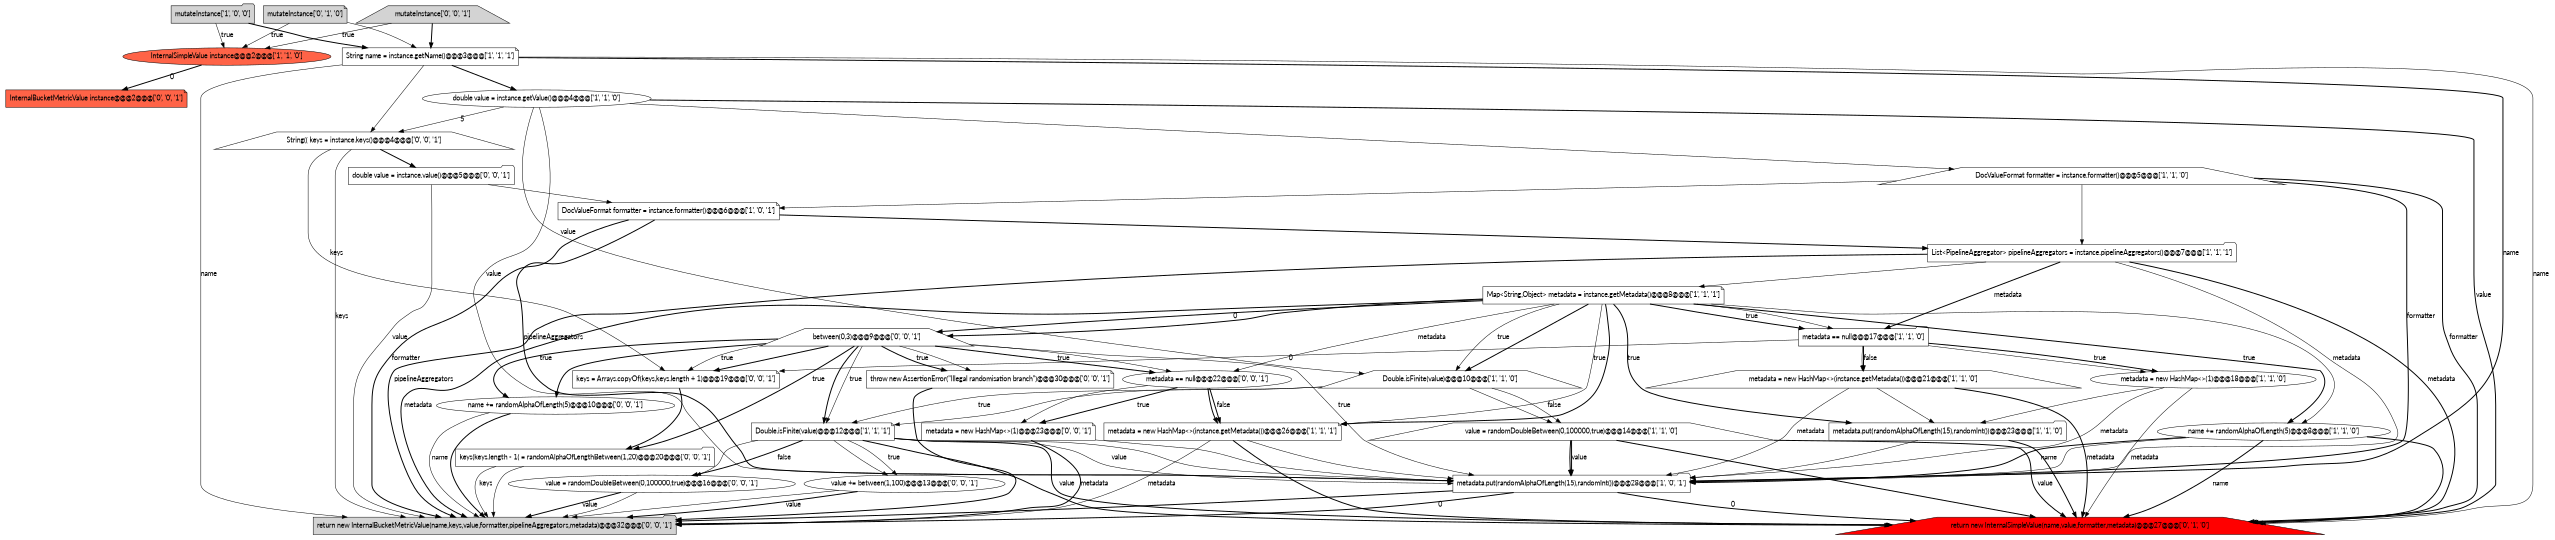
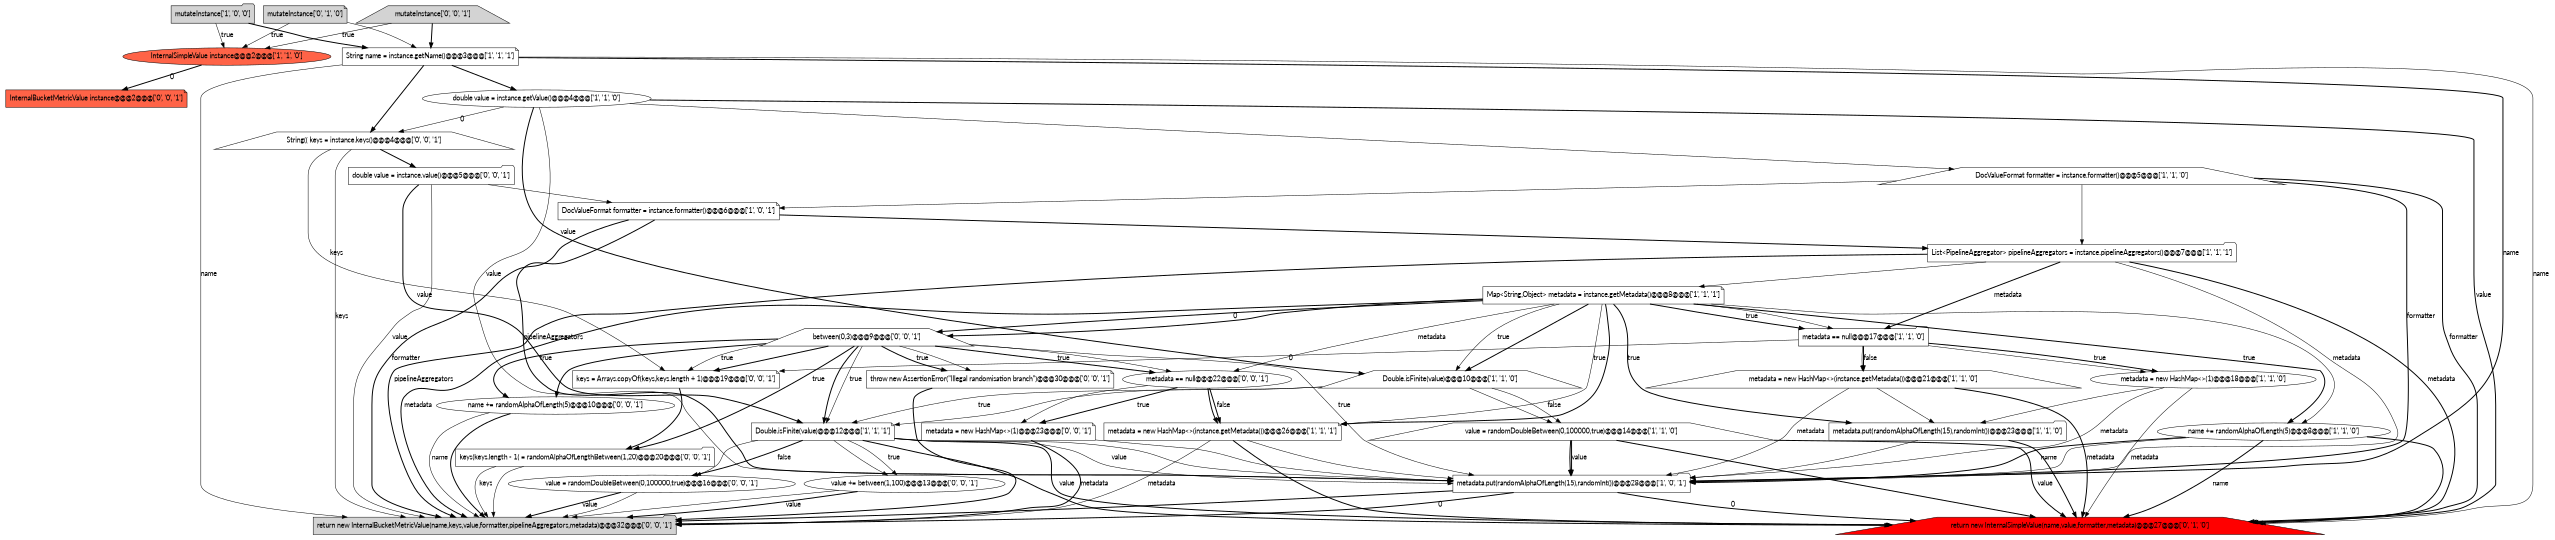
(399, 97) -> (399, 97)
(463, 120) -> (463, 120)
(909, 314) -> (909, 314)
none -> (542, 360)
